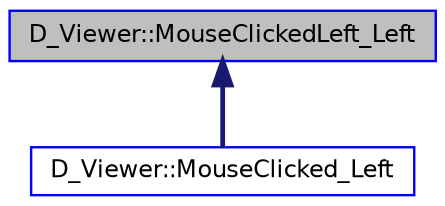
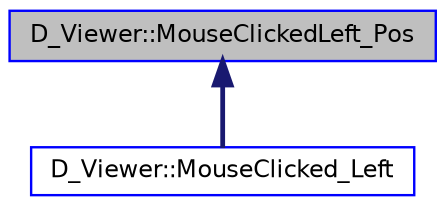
(223, 36) -> (223, 36)
